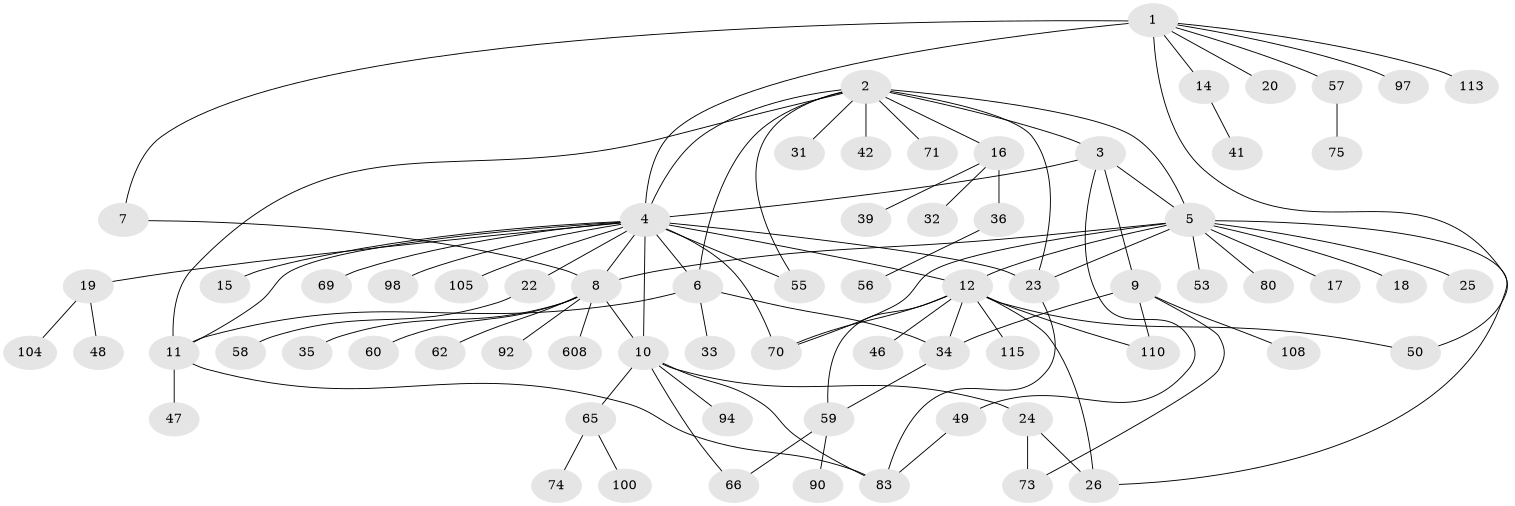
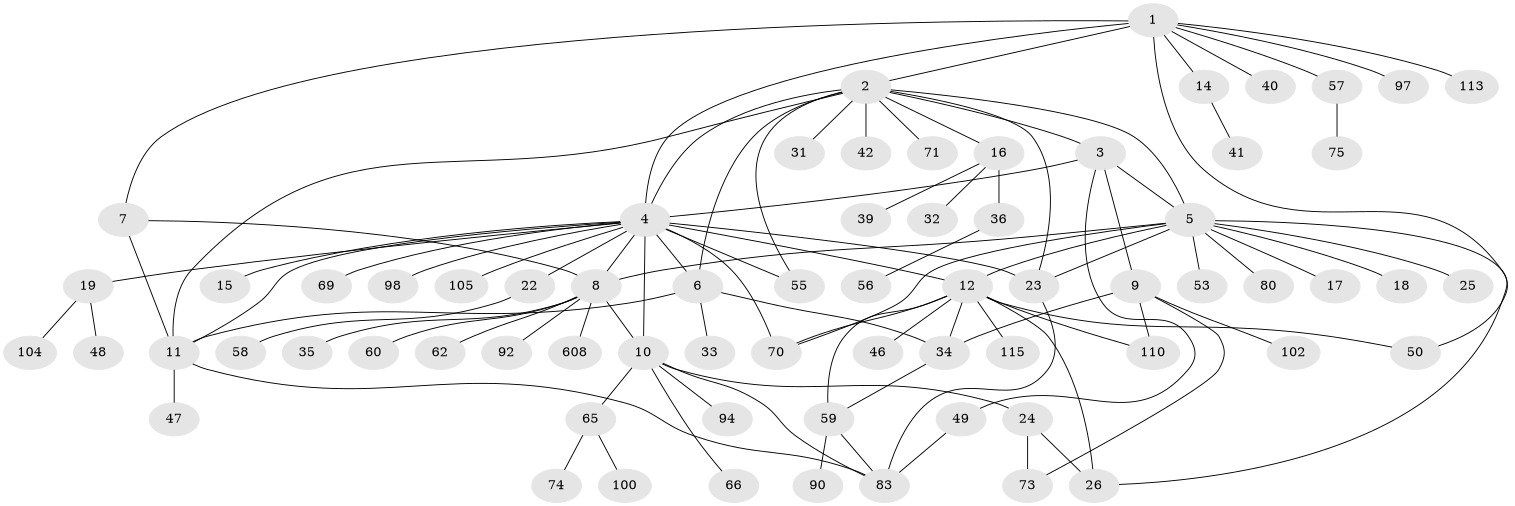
none -> (1010, 54)
(1271, 87) -> (1271, 87)
none -> (149, 286)
(1294, 353) -> (1294, 353)
(788, 448) -> (857, 453)
